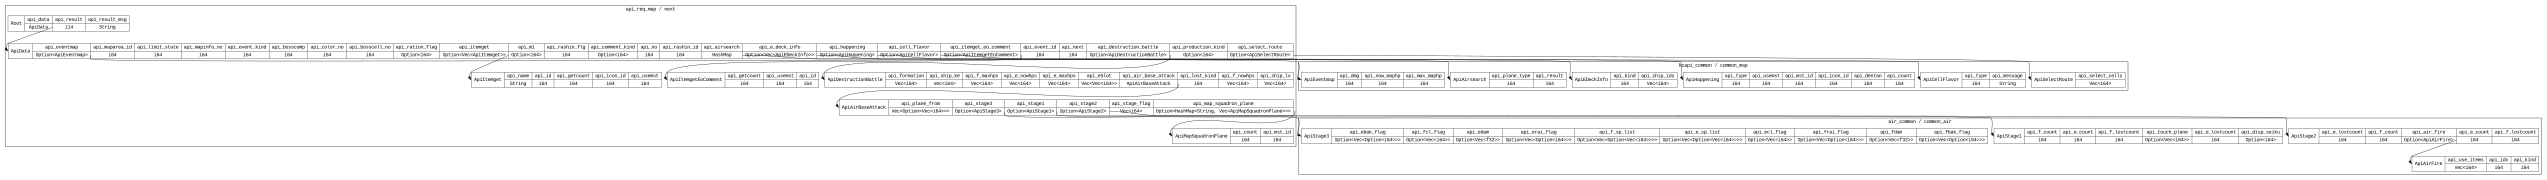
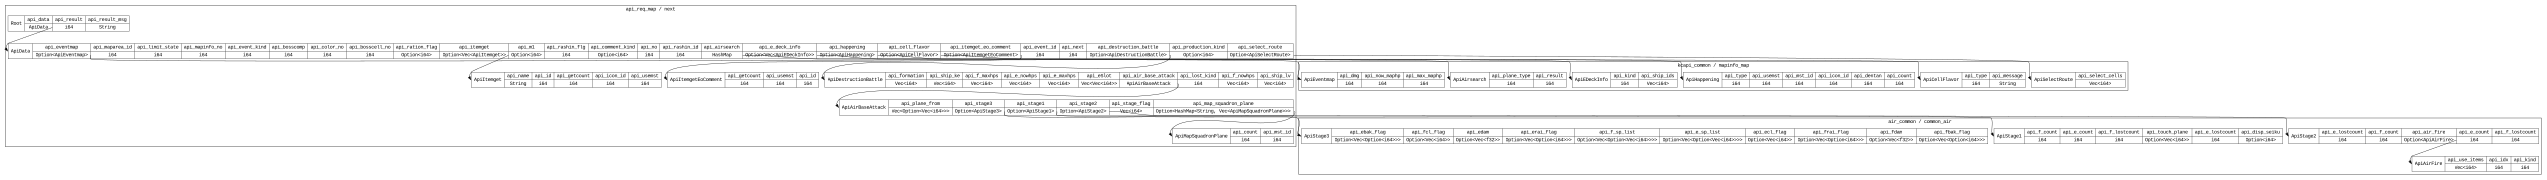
(69, 27) -> (69, 27)
(1713, 66) -> (1713, 66)
